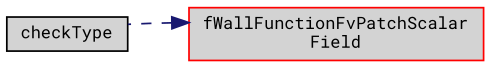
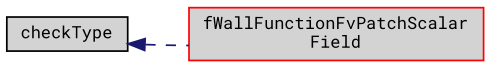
(150, 23) -> (167, 45)
